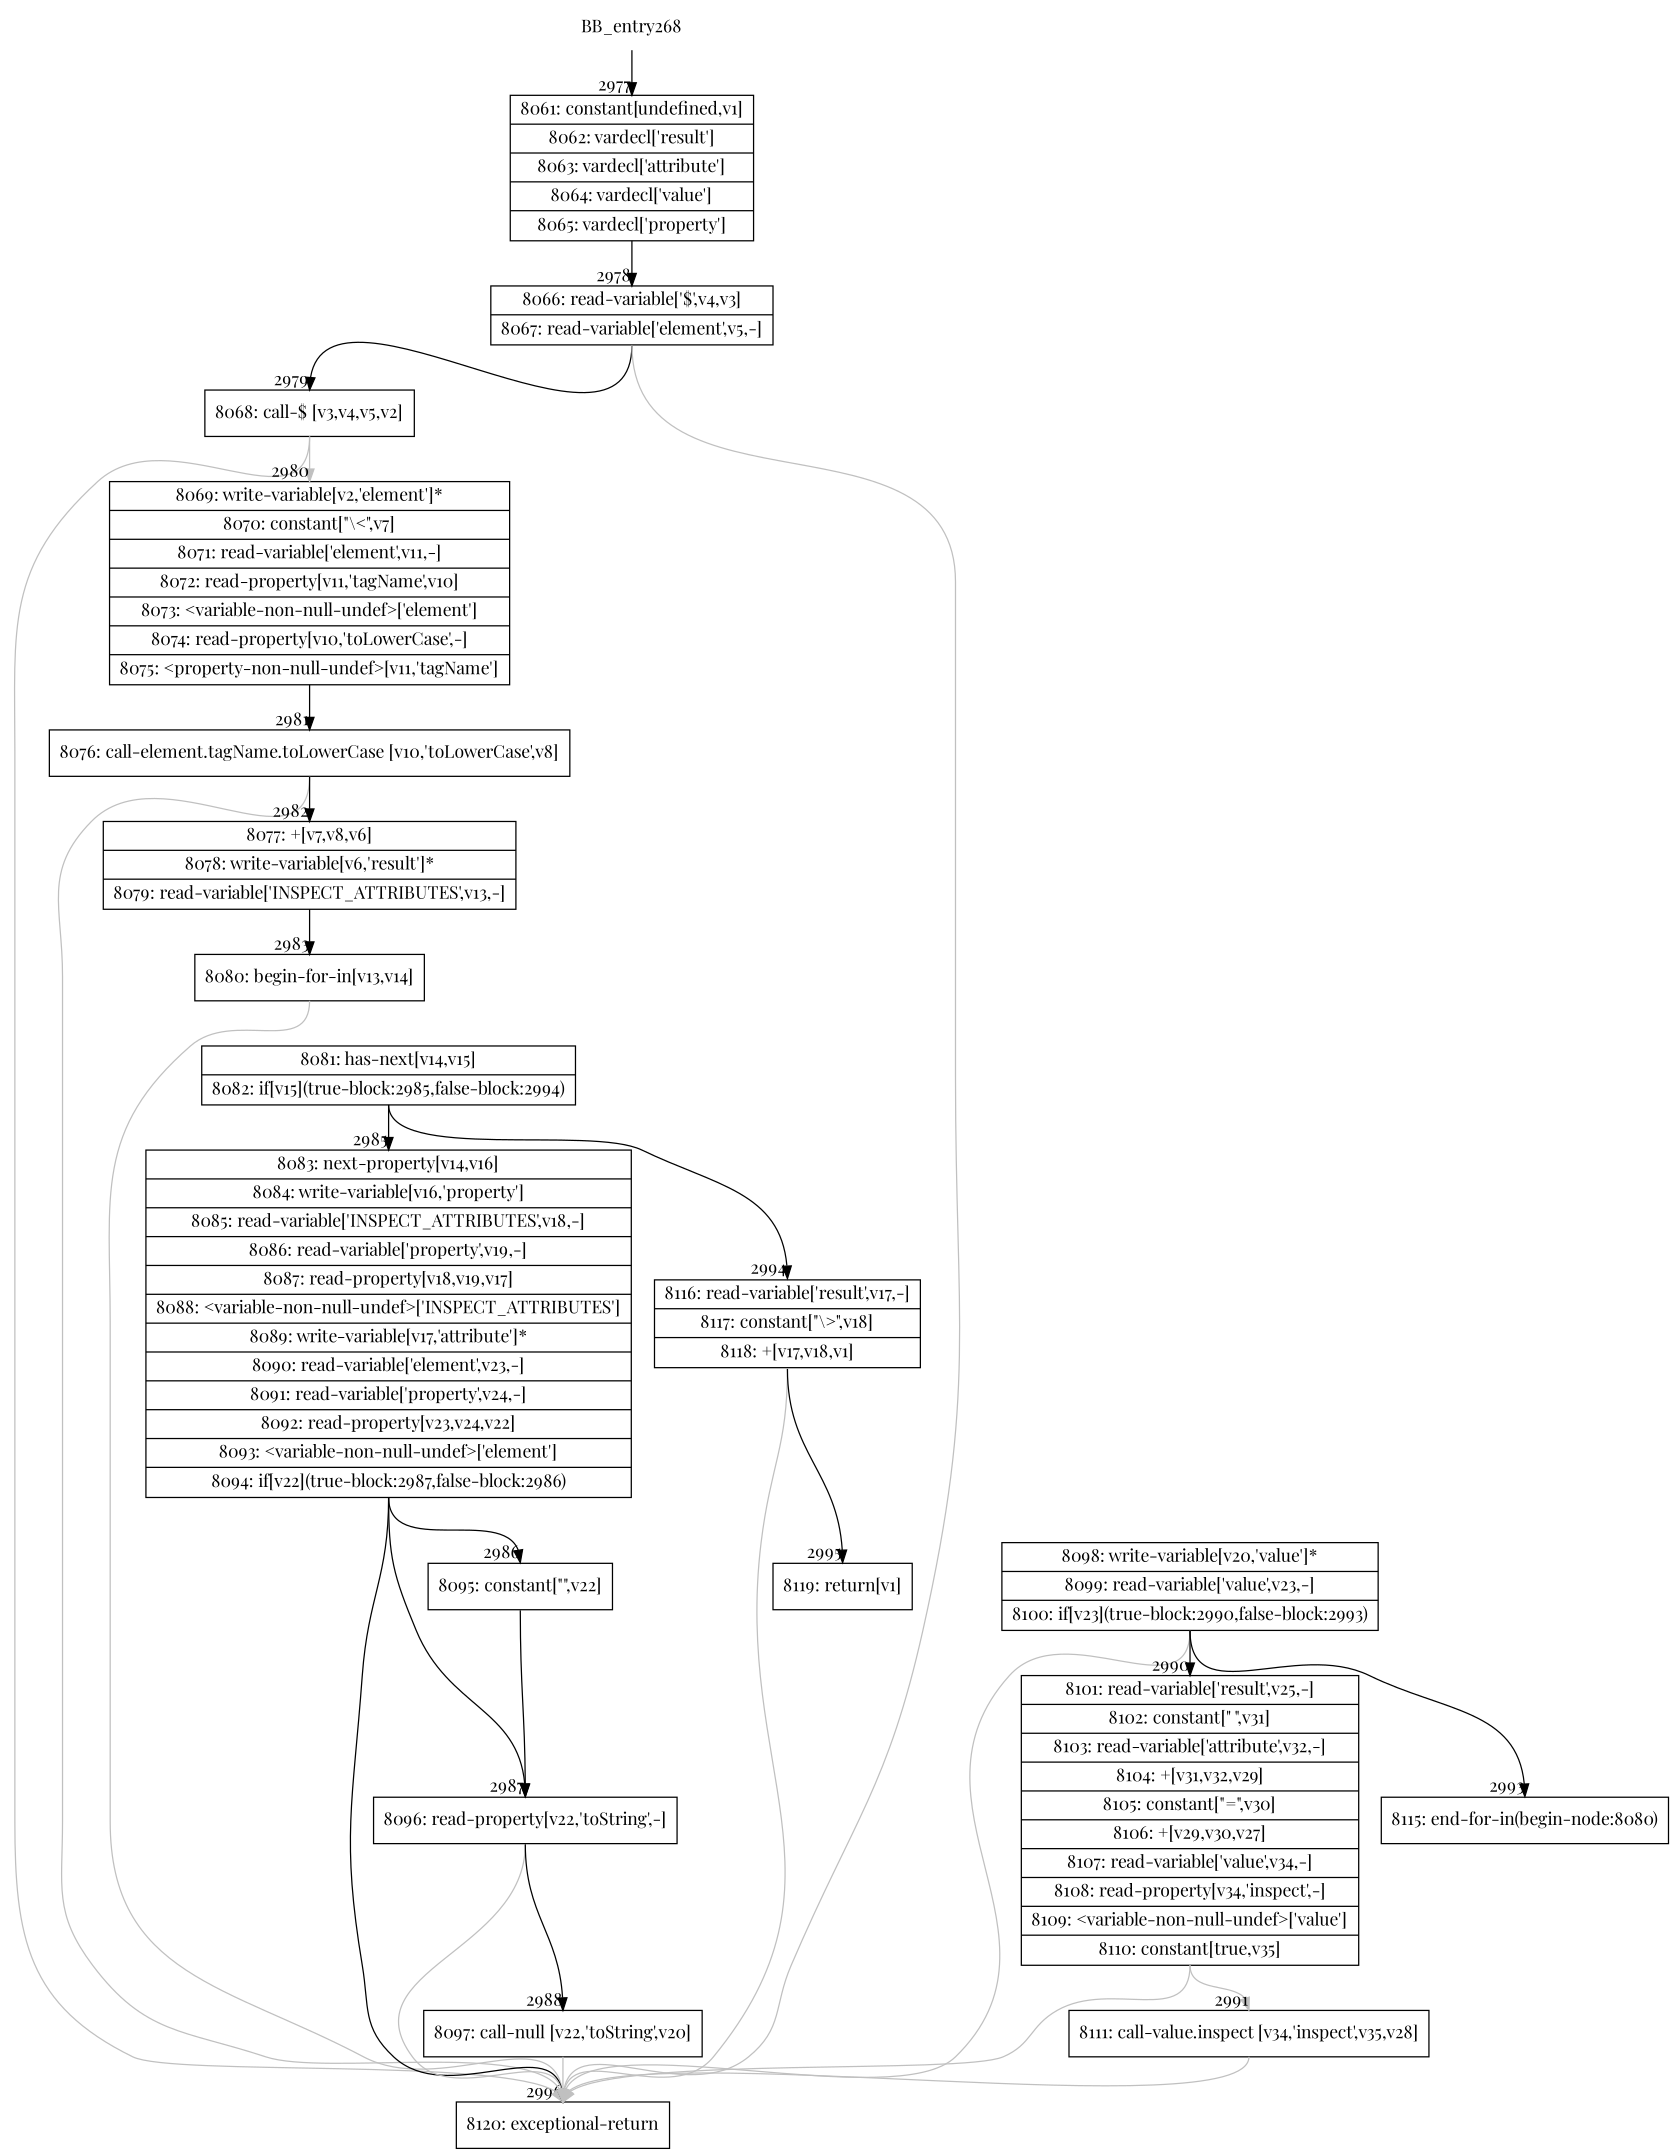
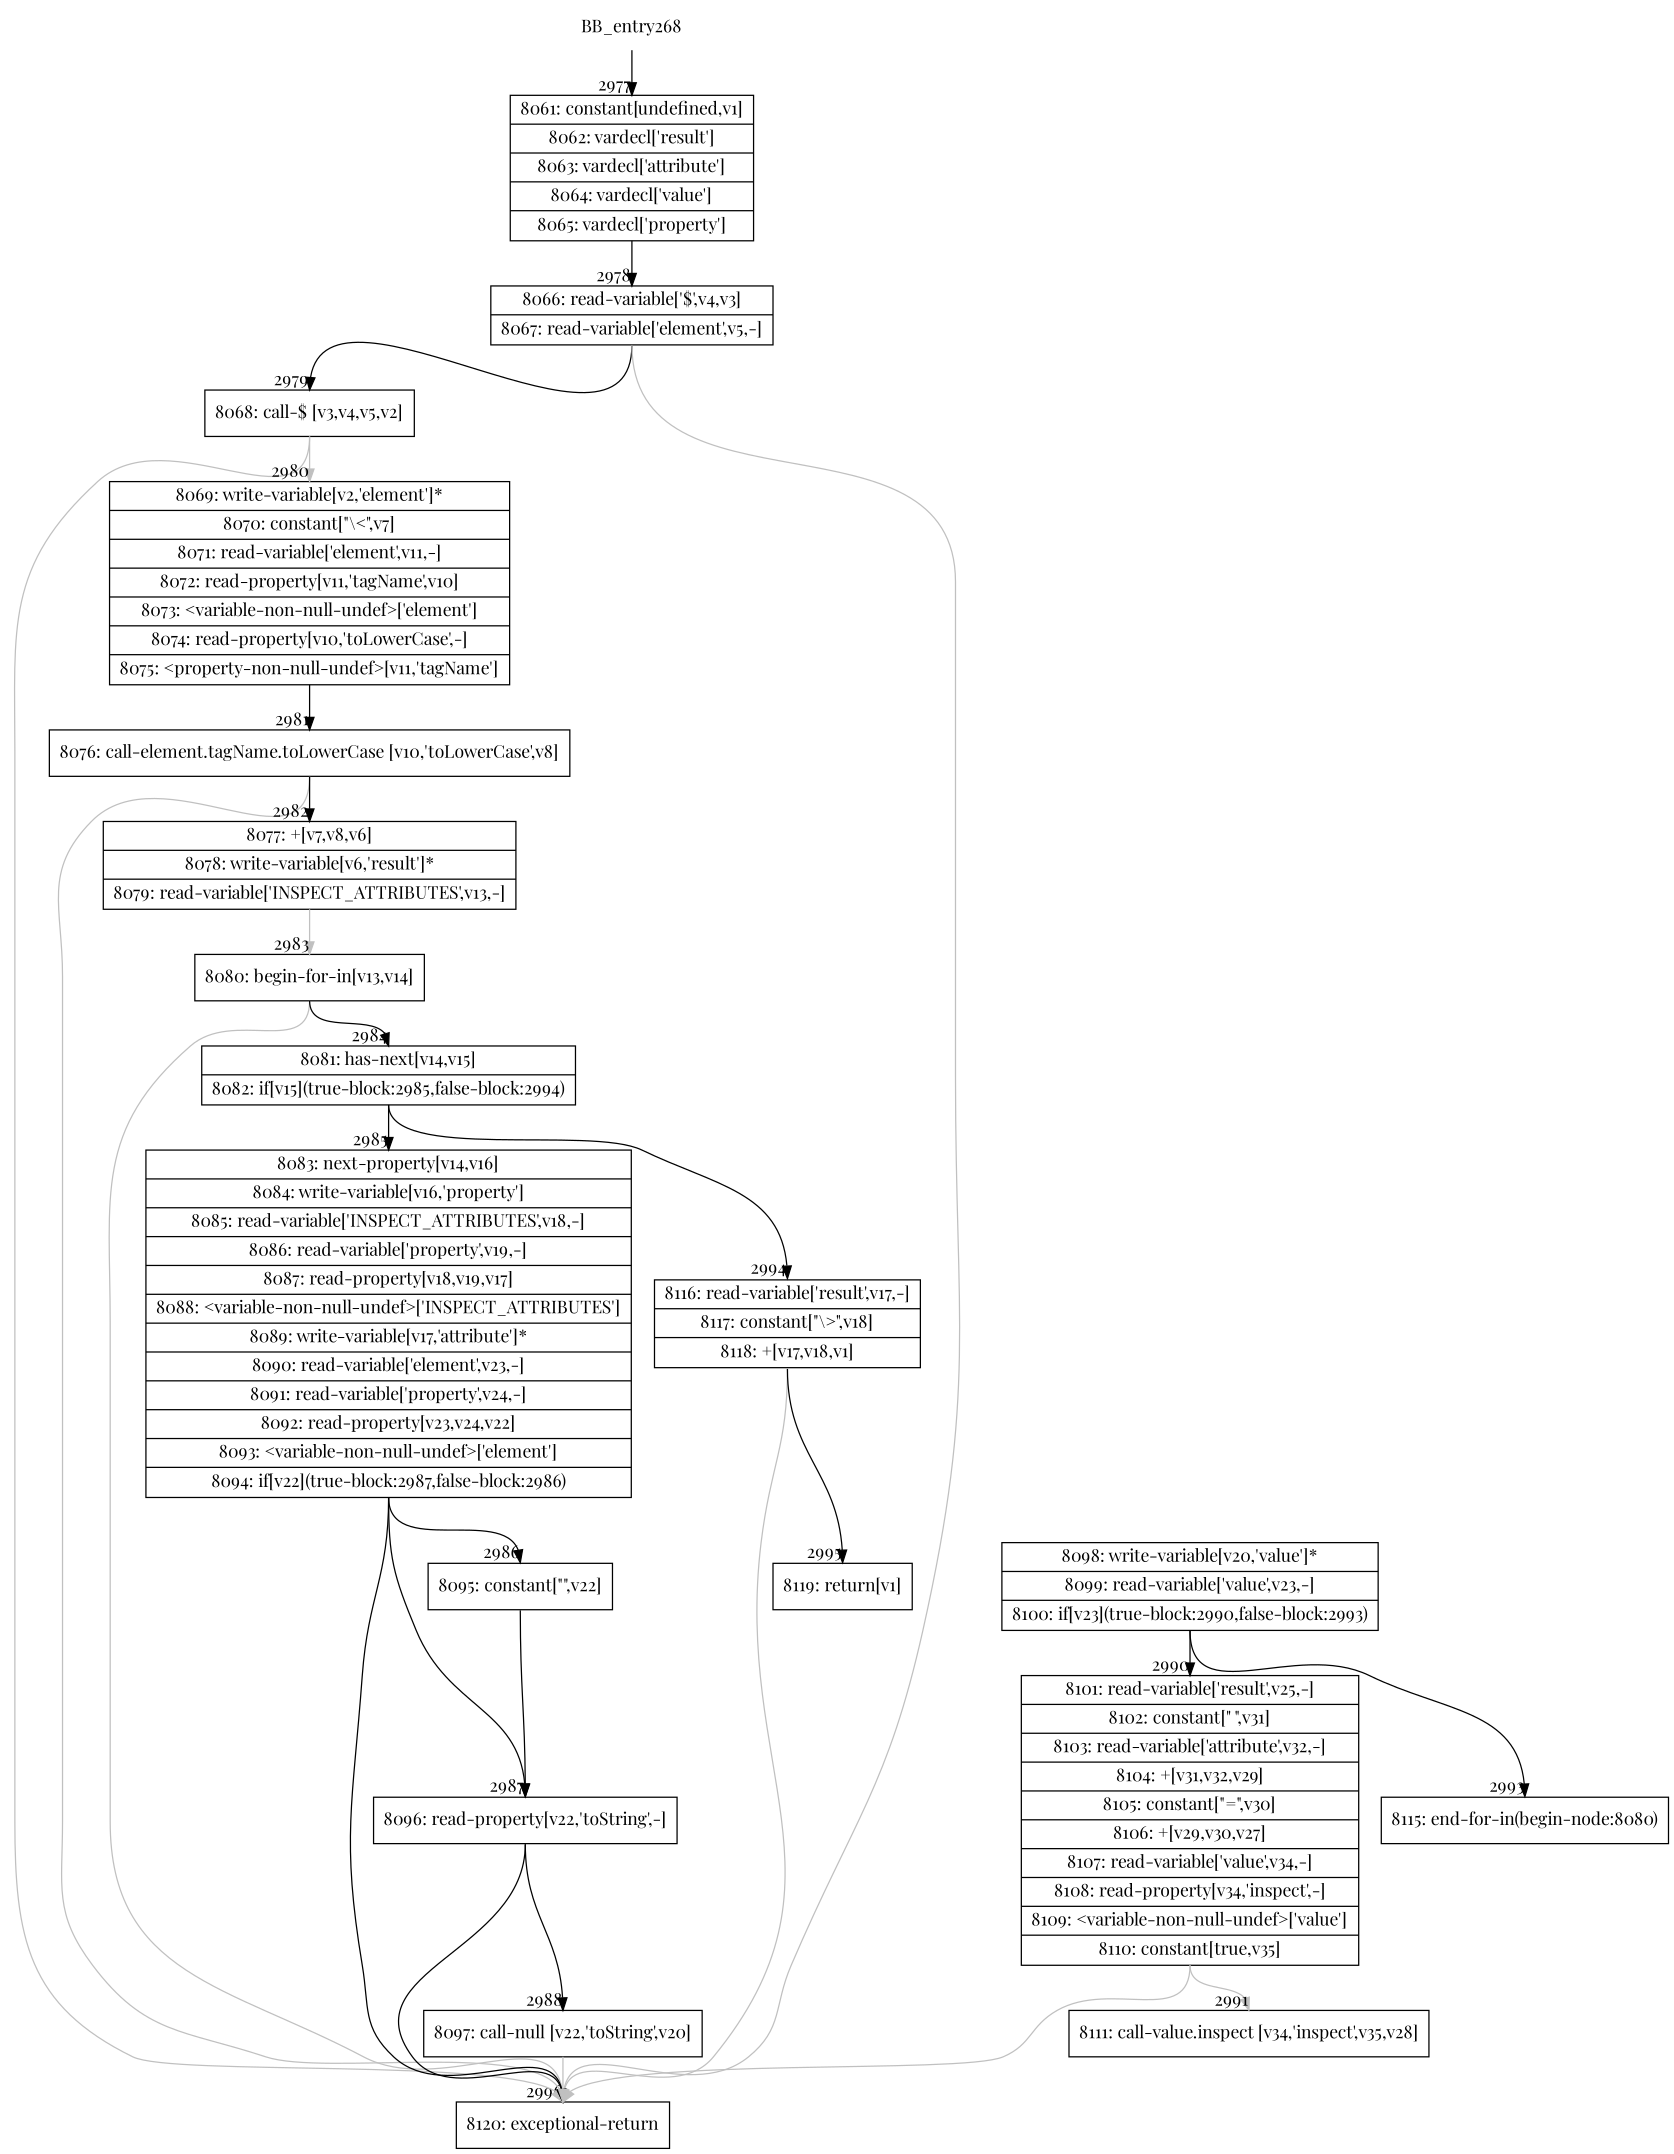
(310, 925) -> (310, 925)
none -> (343, 1023)
(999, 1962) -> none
(402, 2010) -> (402, 2010)
(929, 2080) -> none
